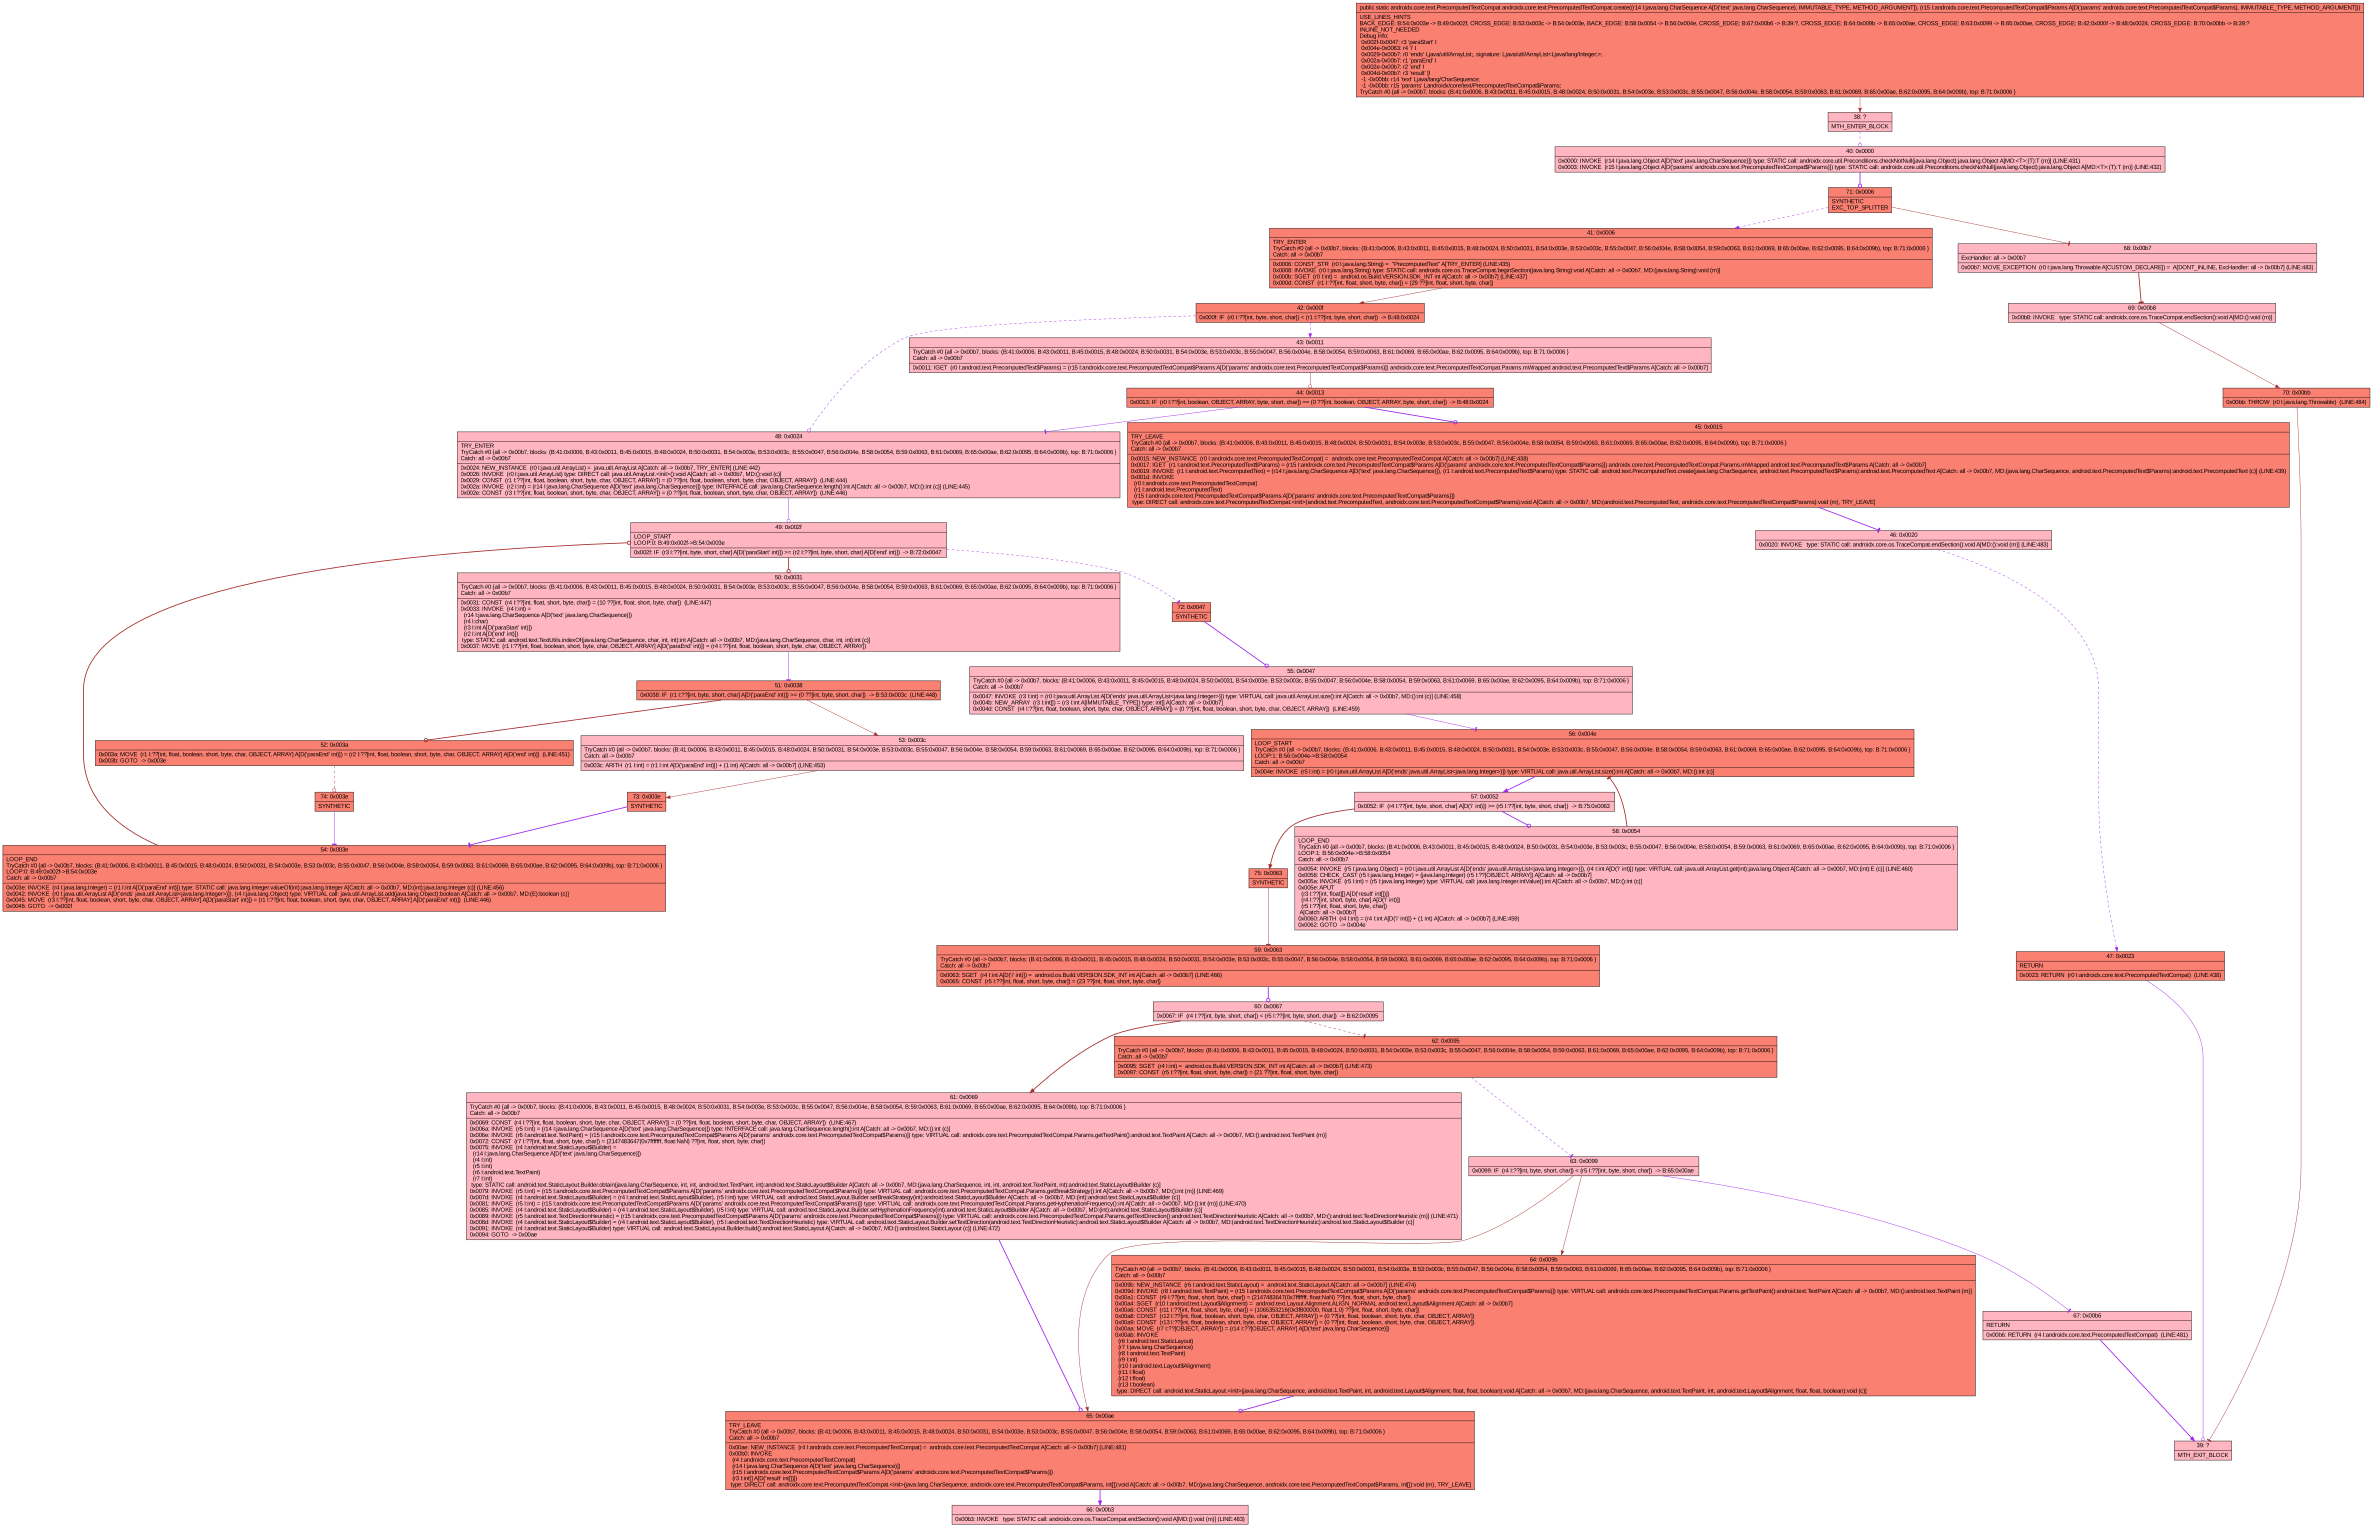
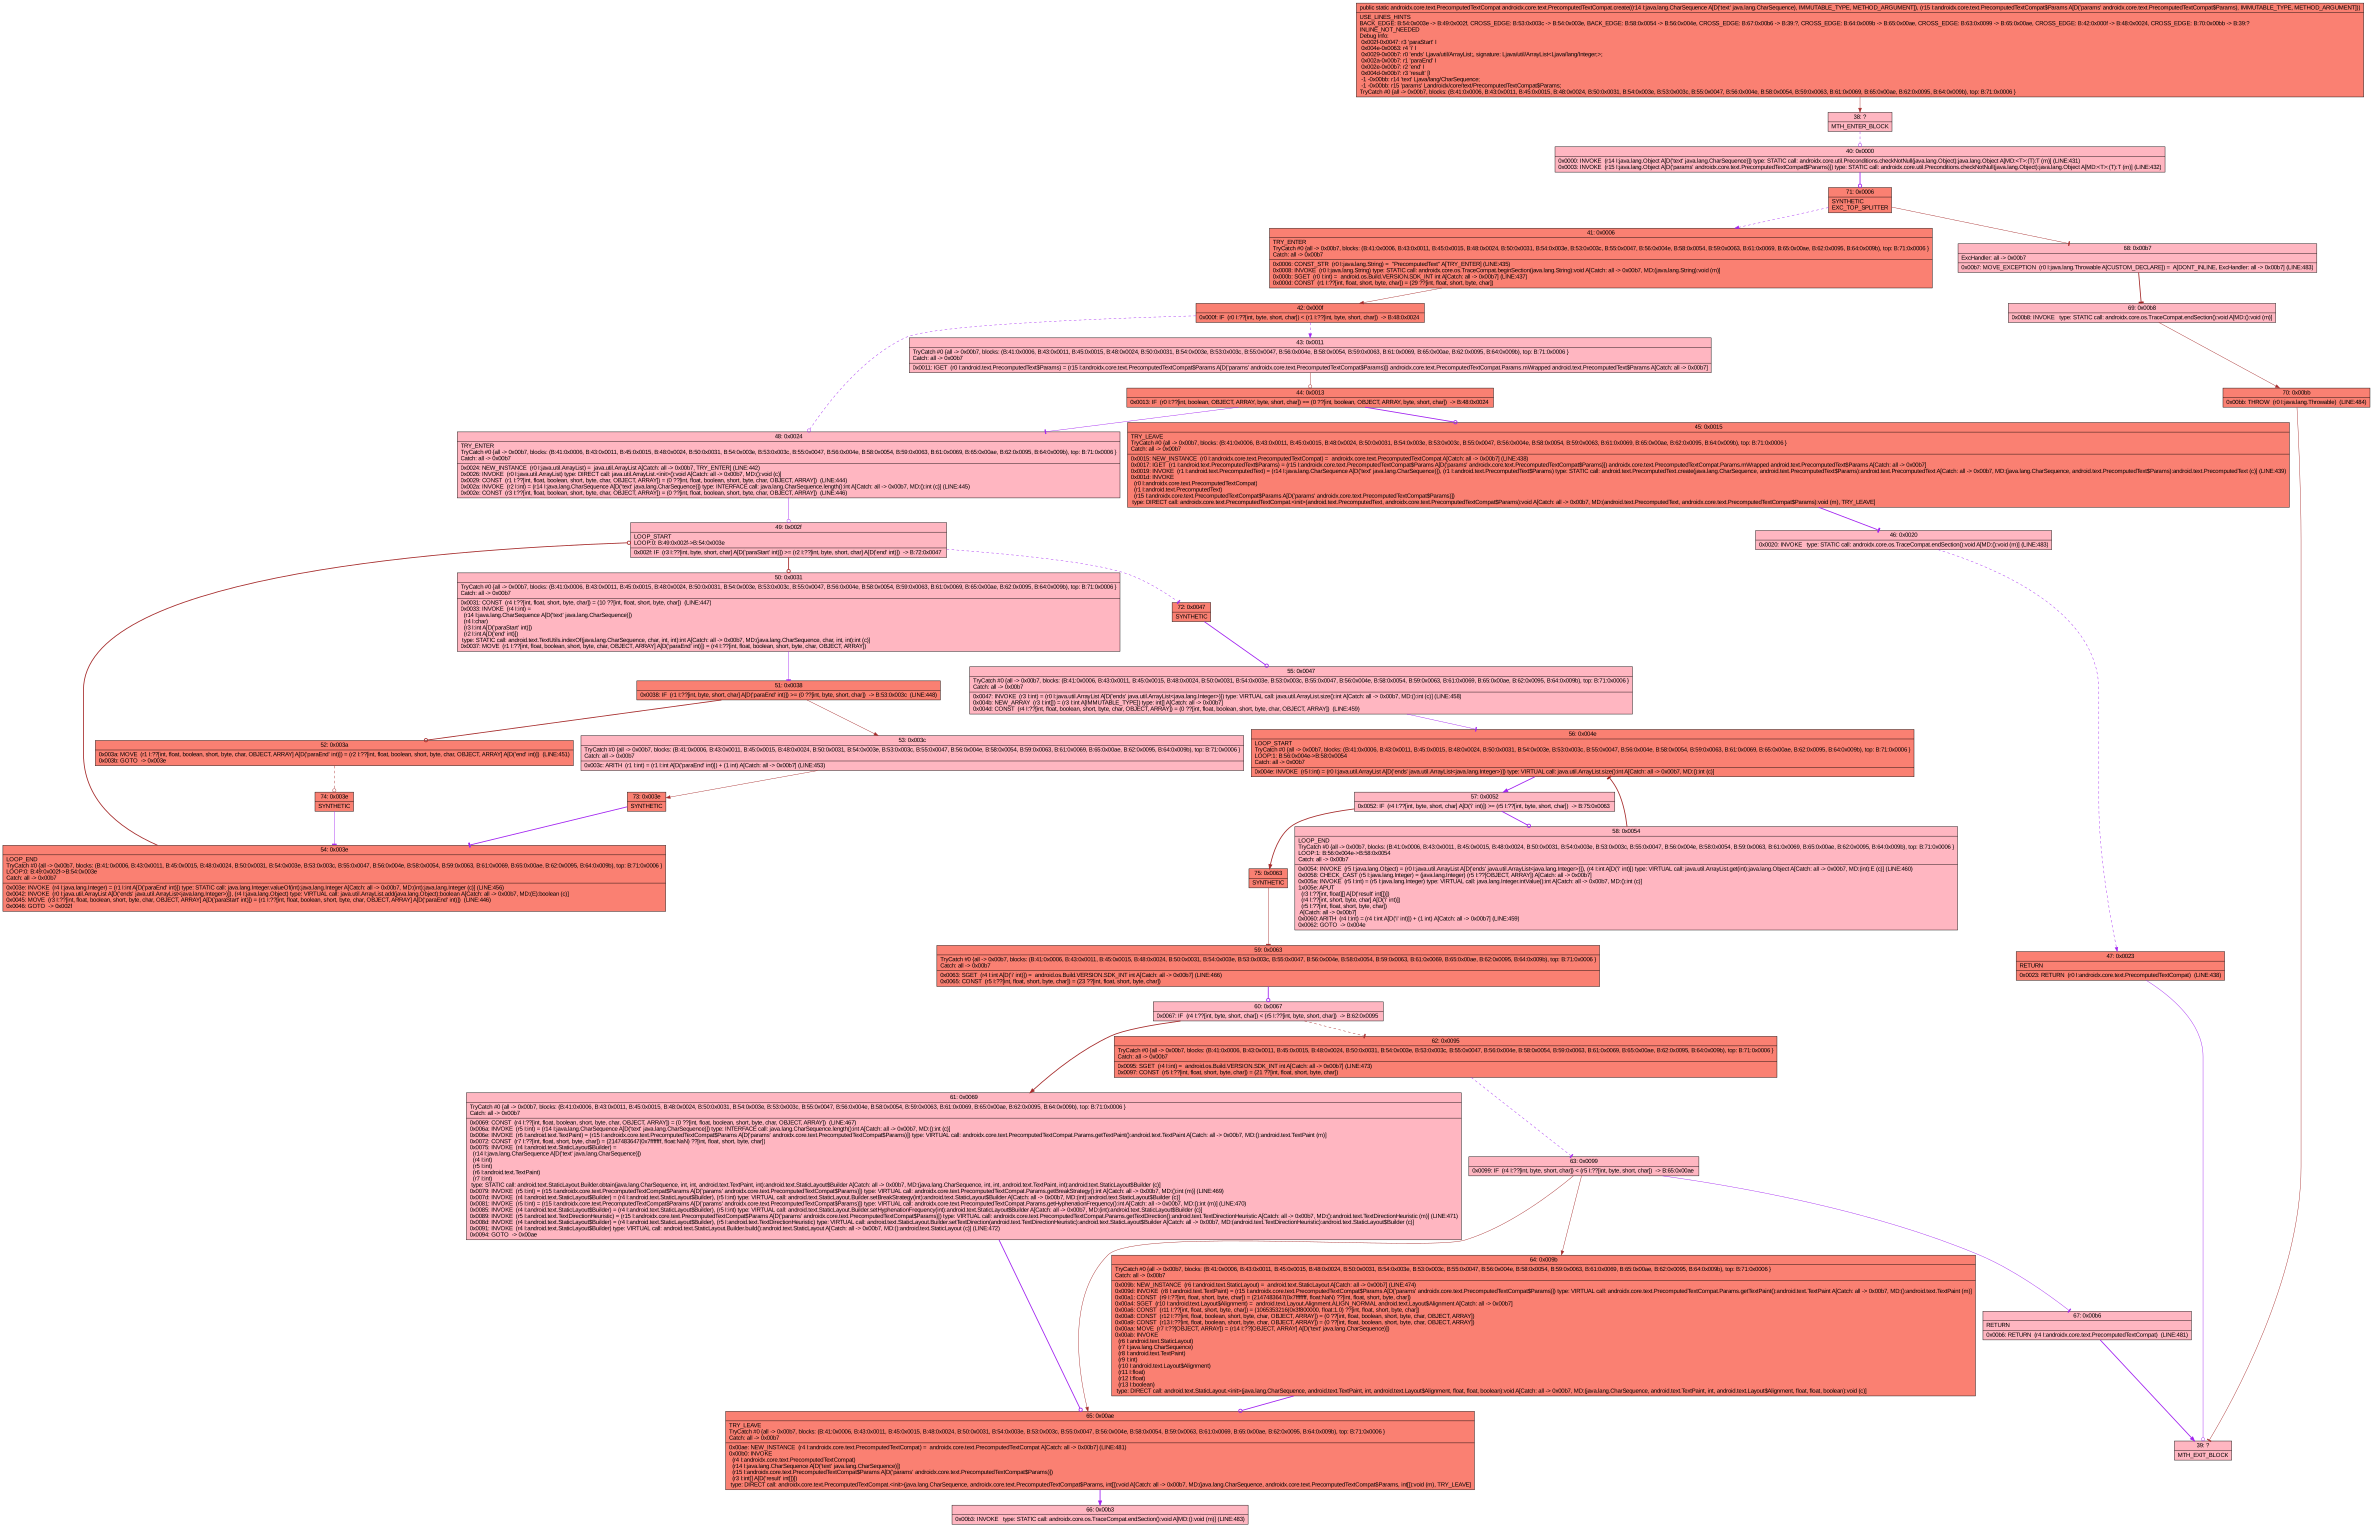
(1318, 888) -> (1318, 888)
